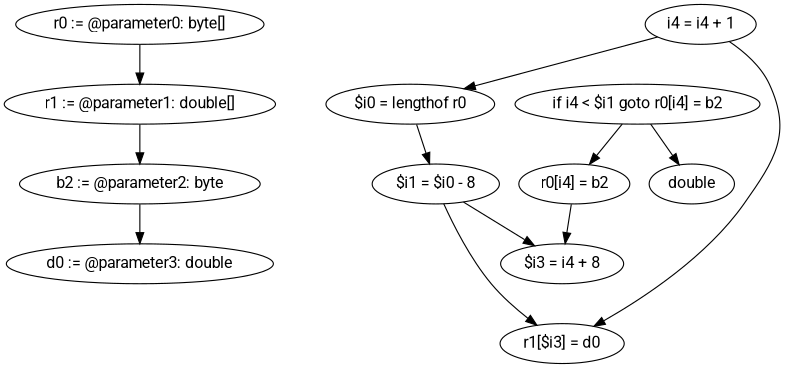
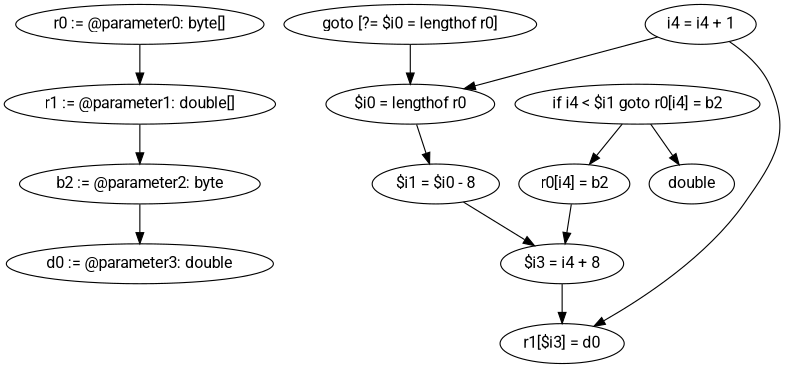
none -> (410, 24)
(478, 267) -> (562, 298)
